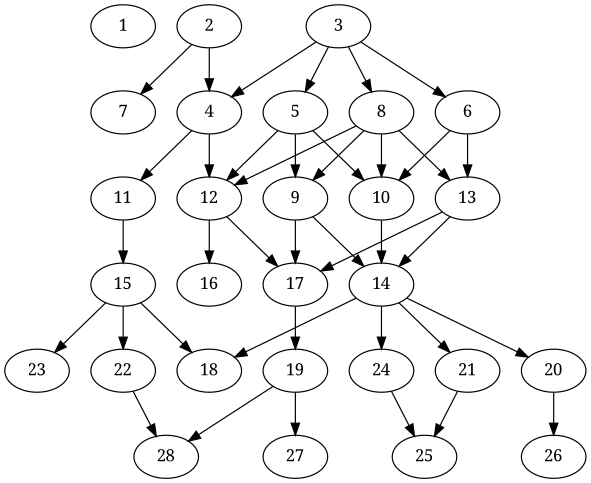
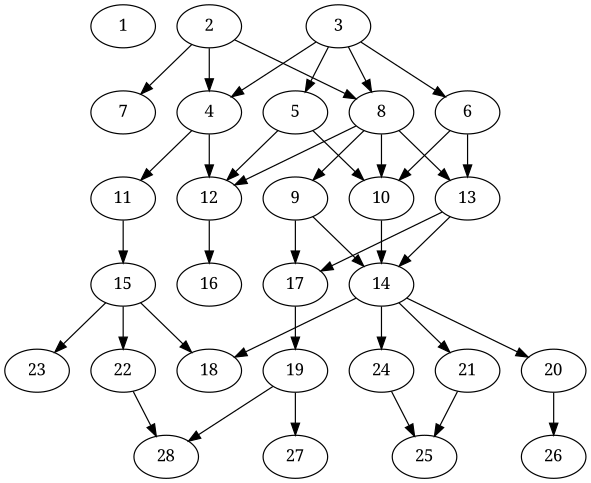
none -> (293, 68)
(295, 147) -> none
(248, 237) -> none
